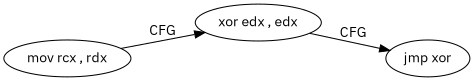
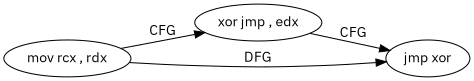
(258, 23) -> (258, 23)
none -> (253, 67)
